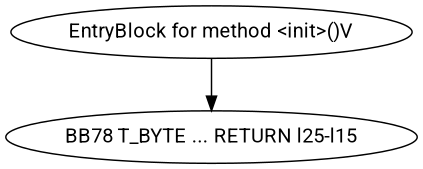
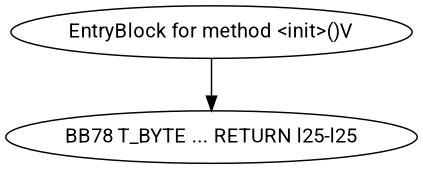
(212, 137) -> (212, 137)
